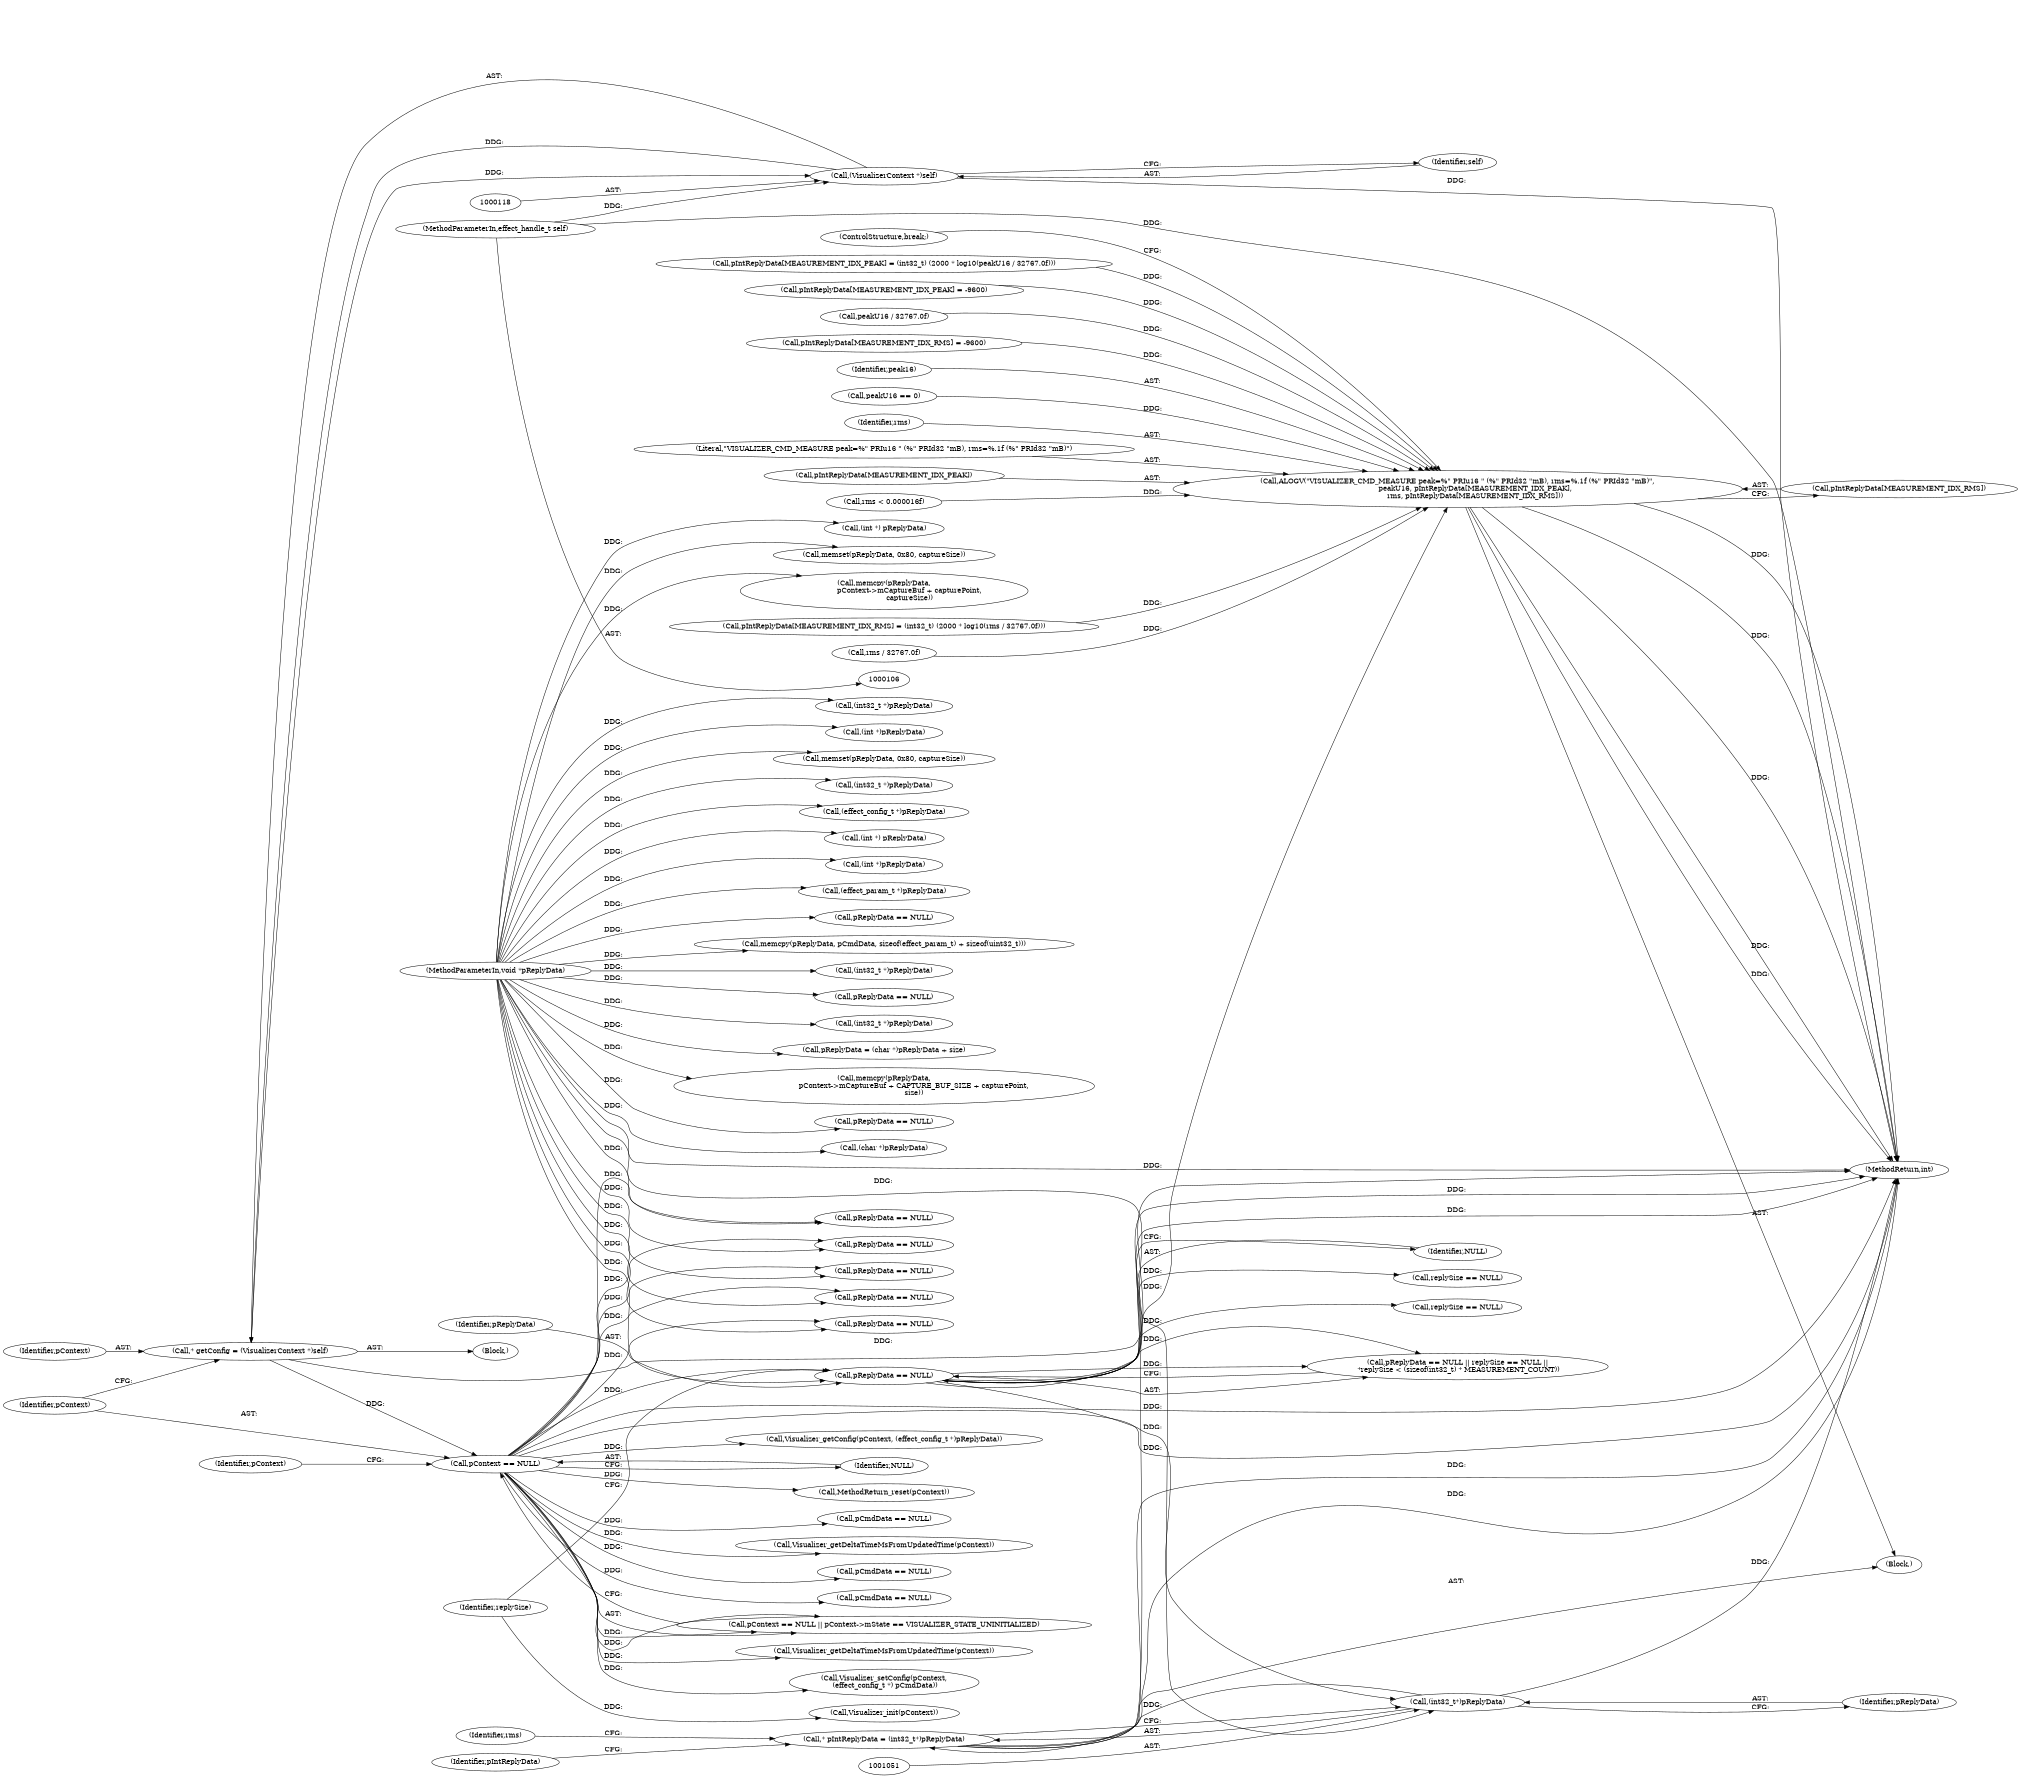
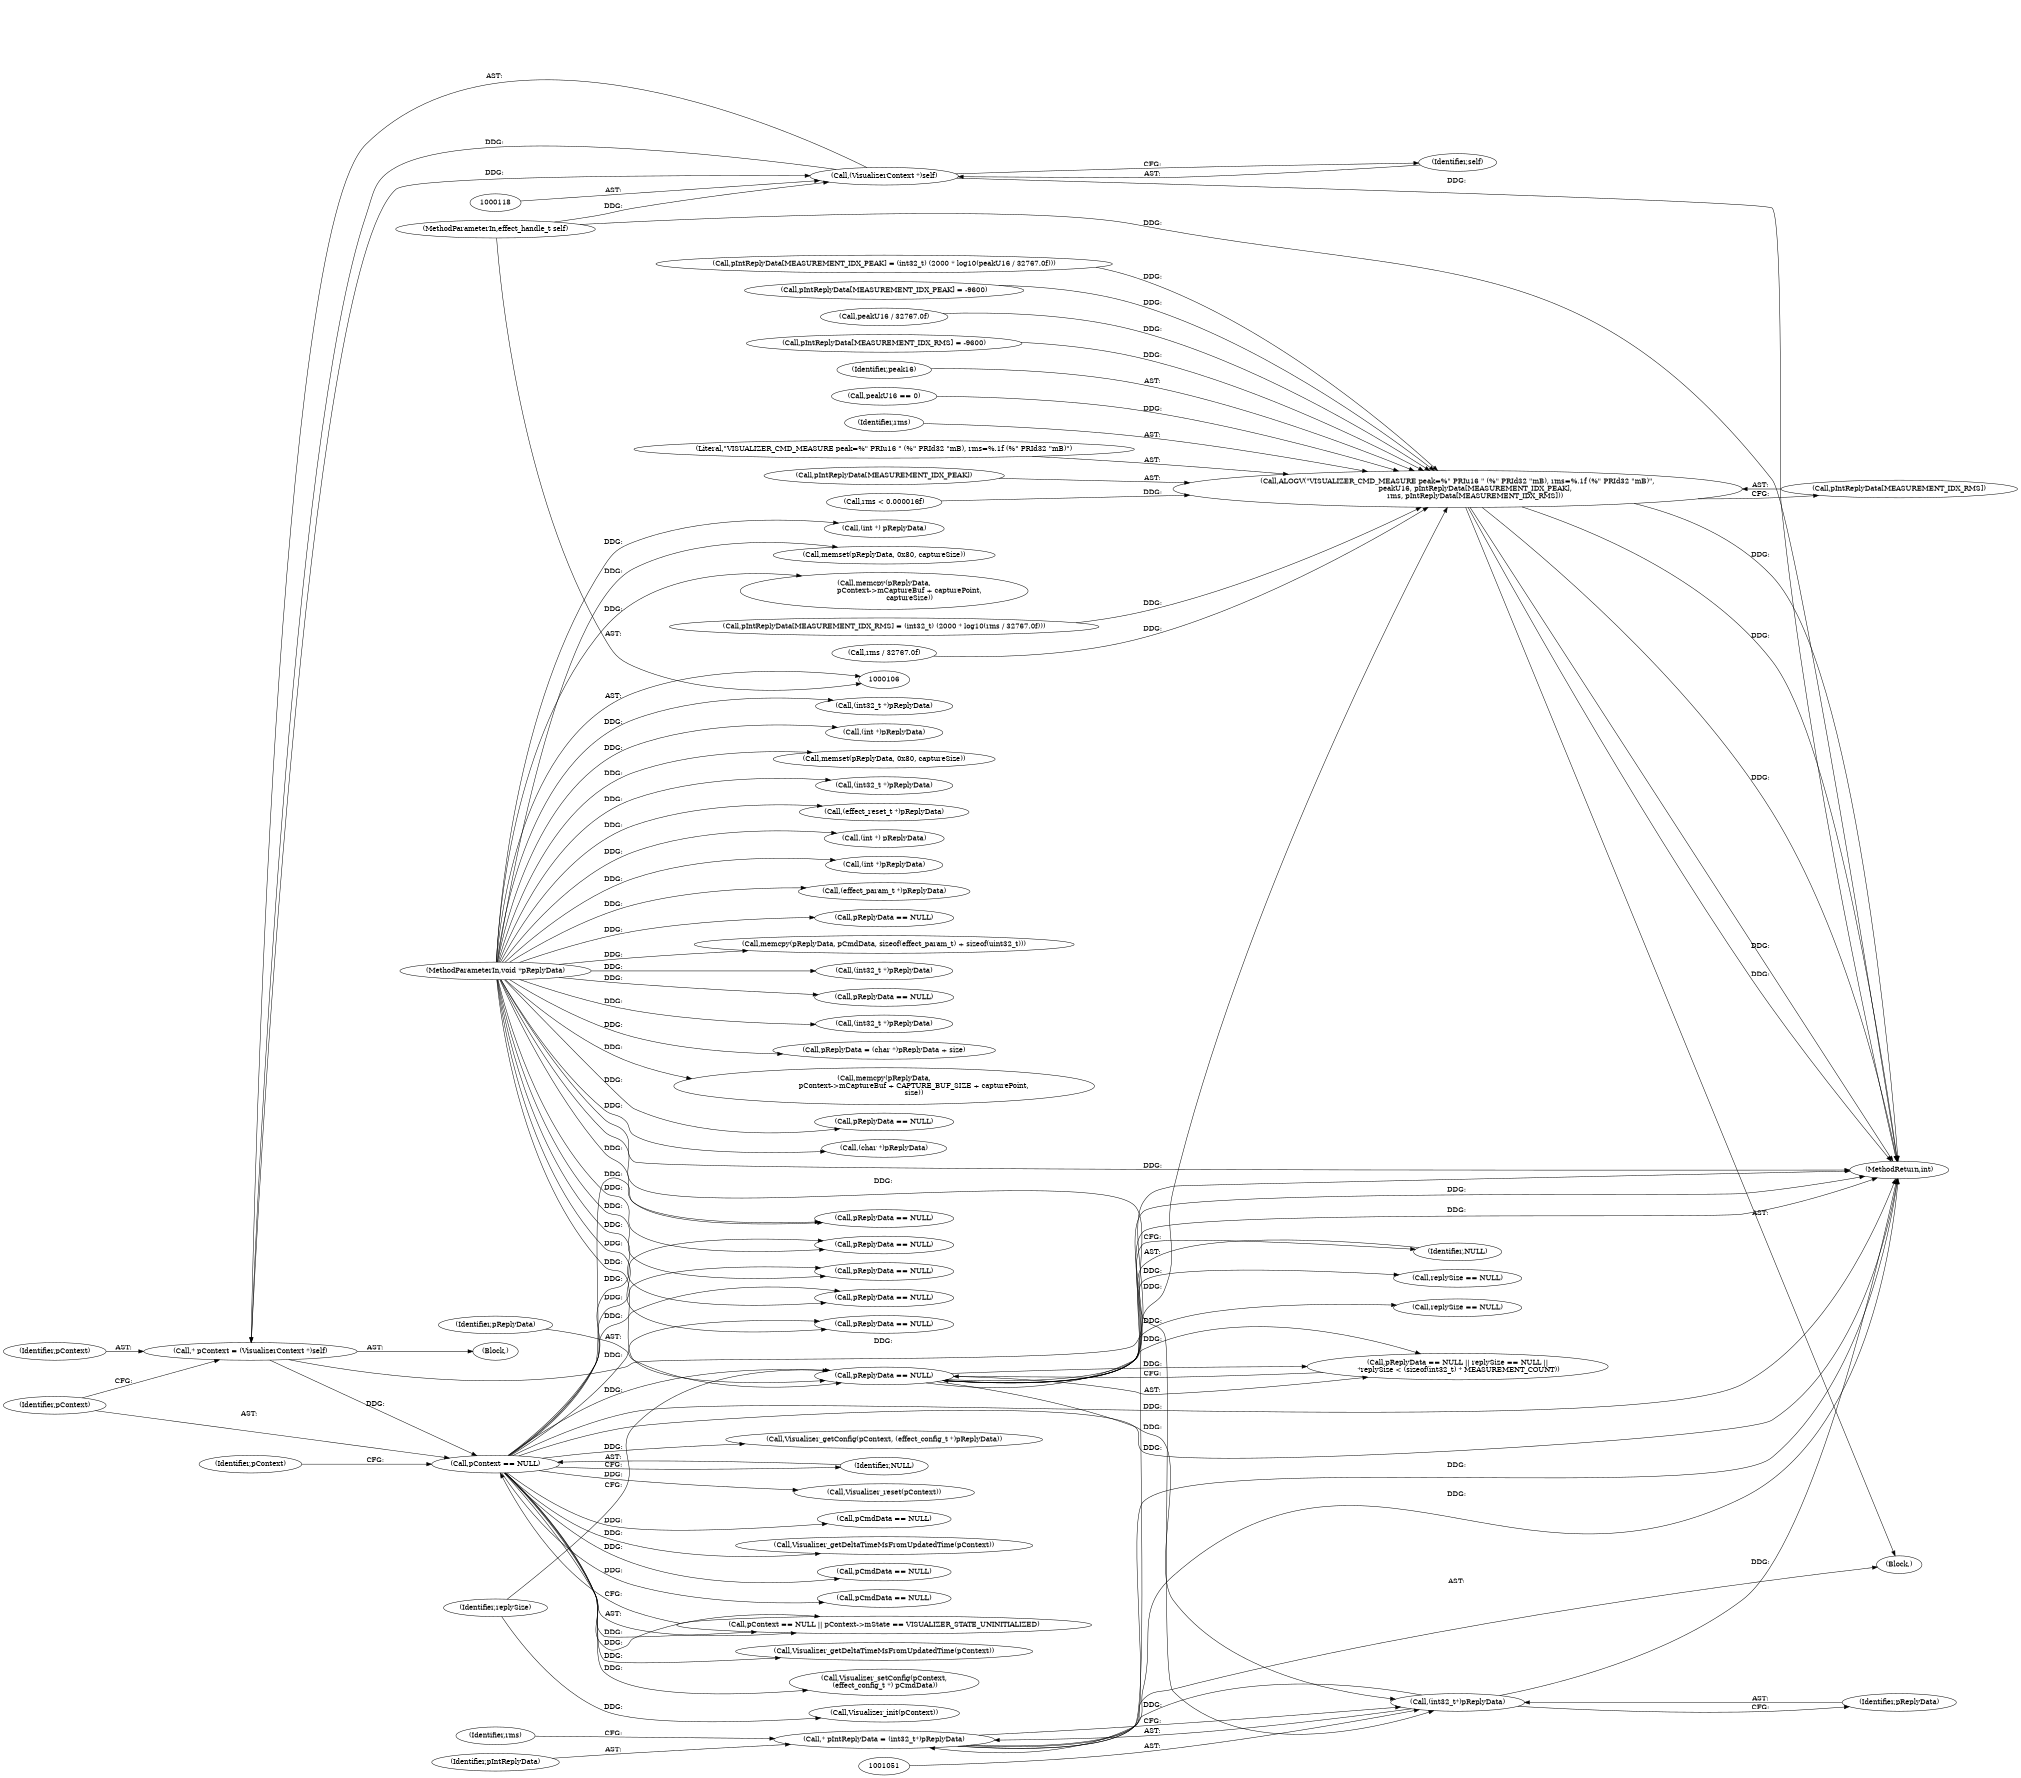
(884, 237) -> none
none -> (594, 717)
(884, 812) -> (884, 812)
(250, 1351) -> (250, 1351)
(884, 1493) -> (884, 1493)
(615, 1750) -> (615, 1750)
